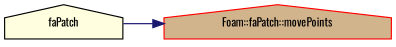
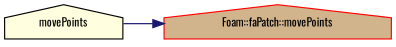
(64, 24) -> (64, 24)
